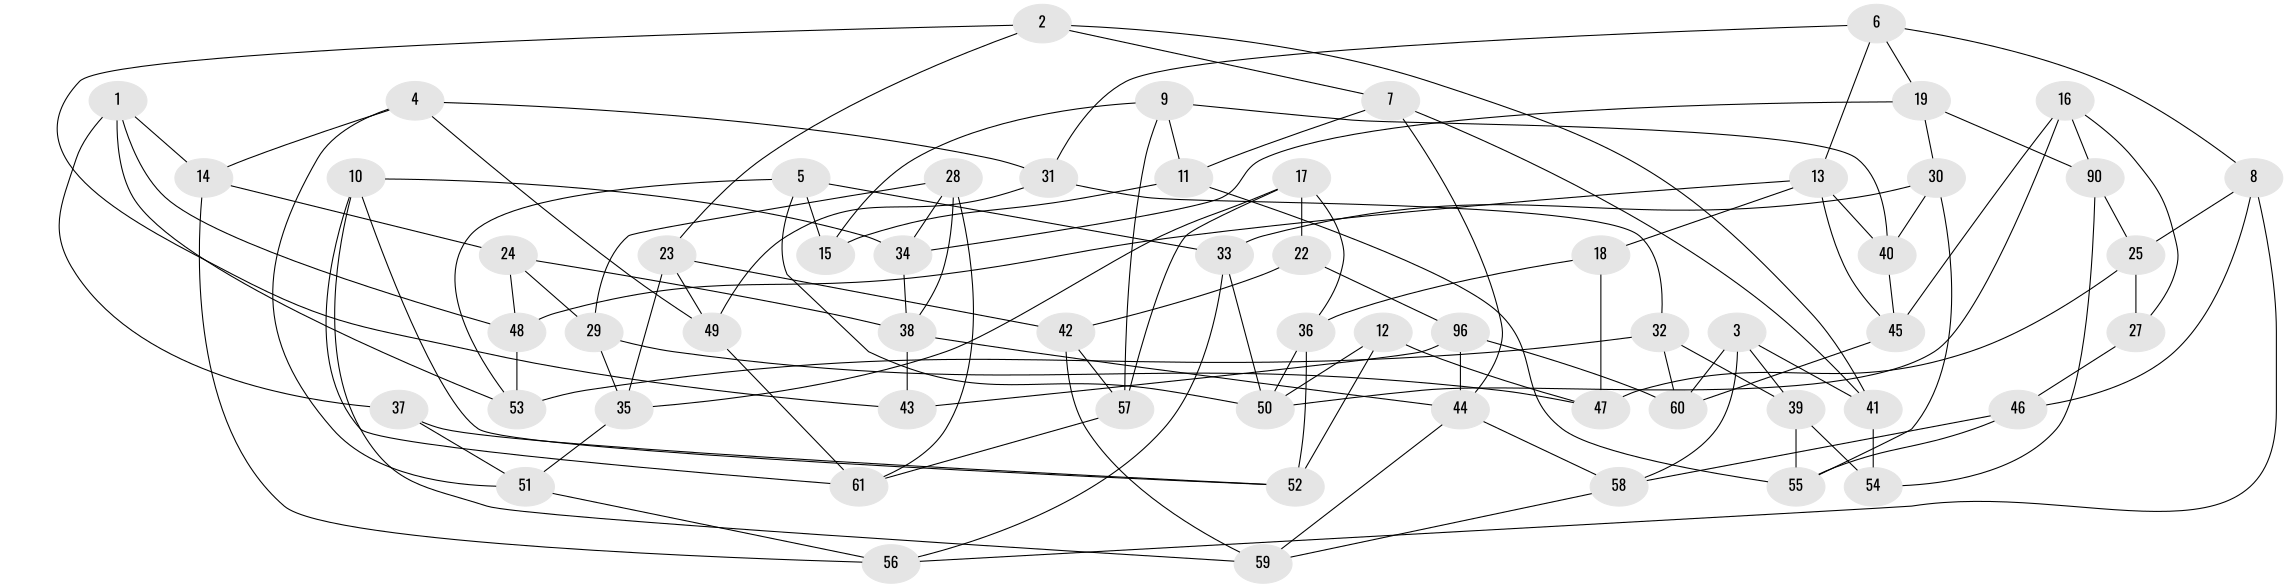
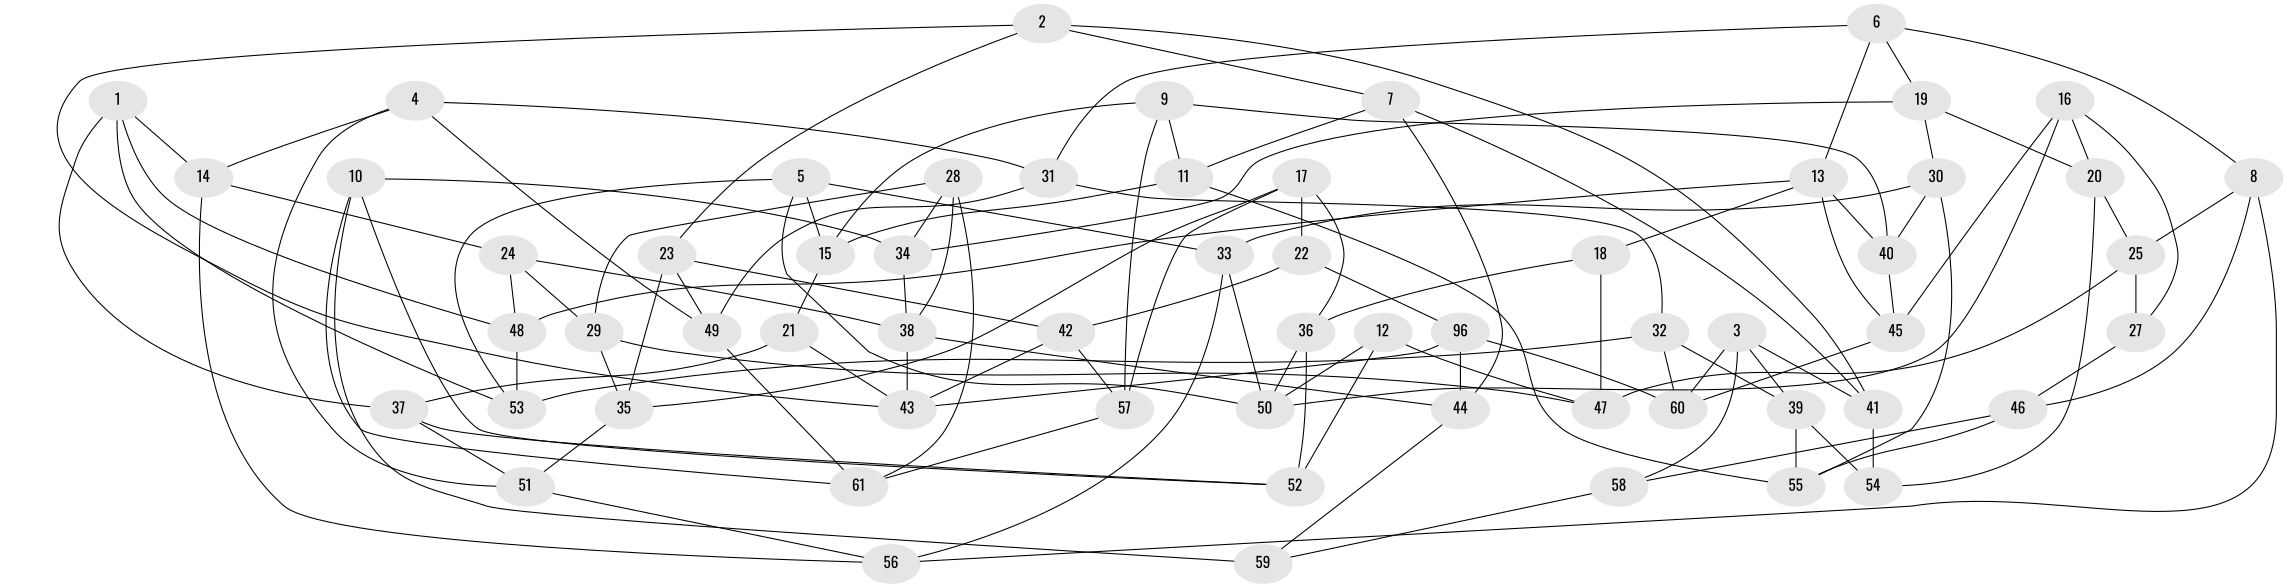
(2095, 178) -> (2095, 178)
none -> (789, 332)
(1540, 448) -> none
(1110, 459) -> (992, 368)
